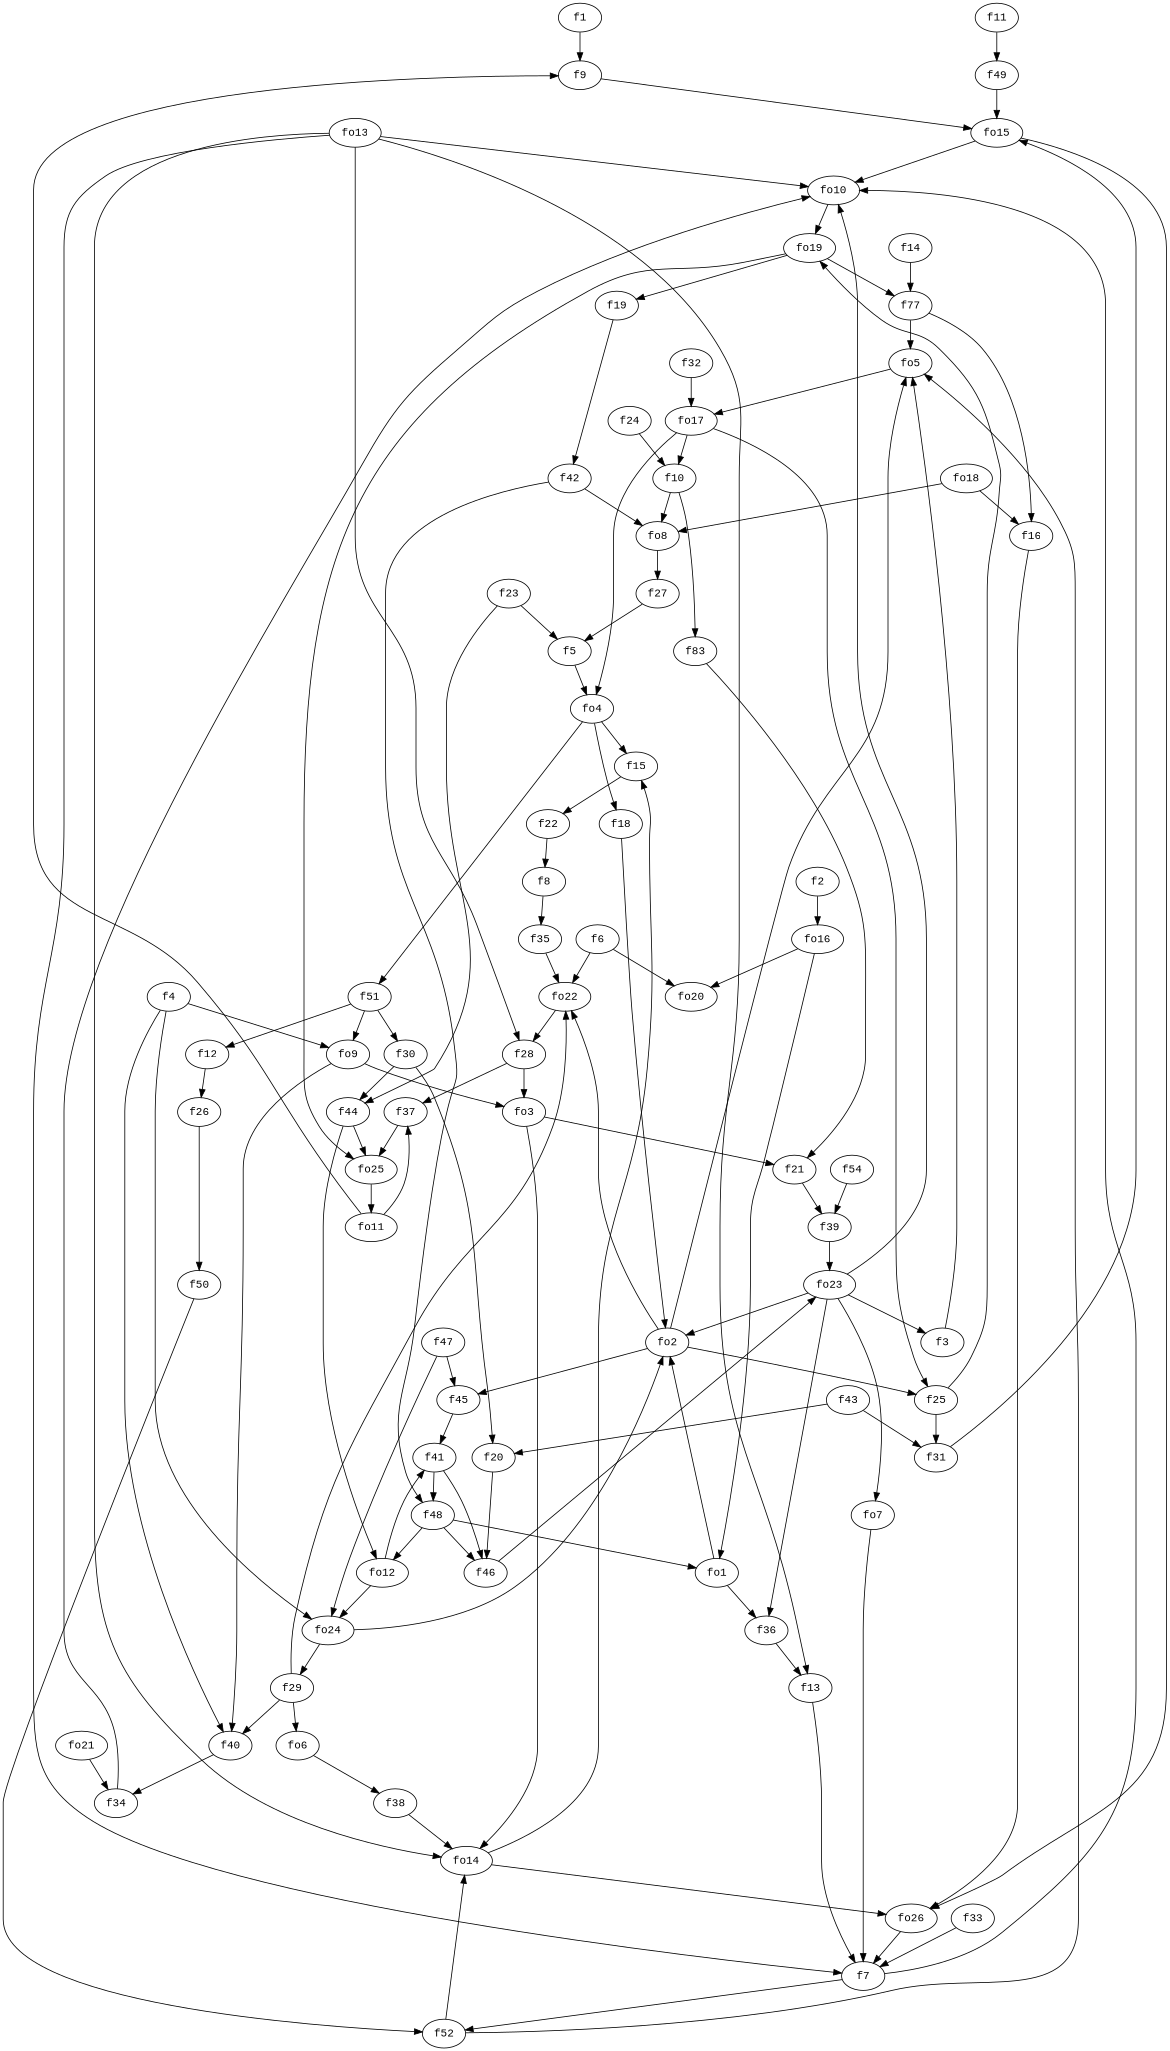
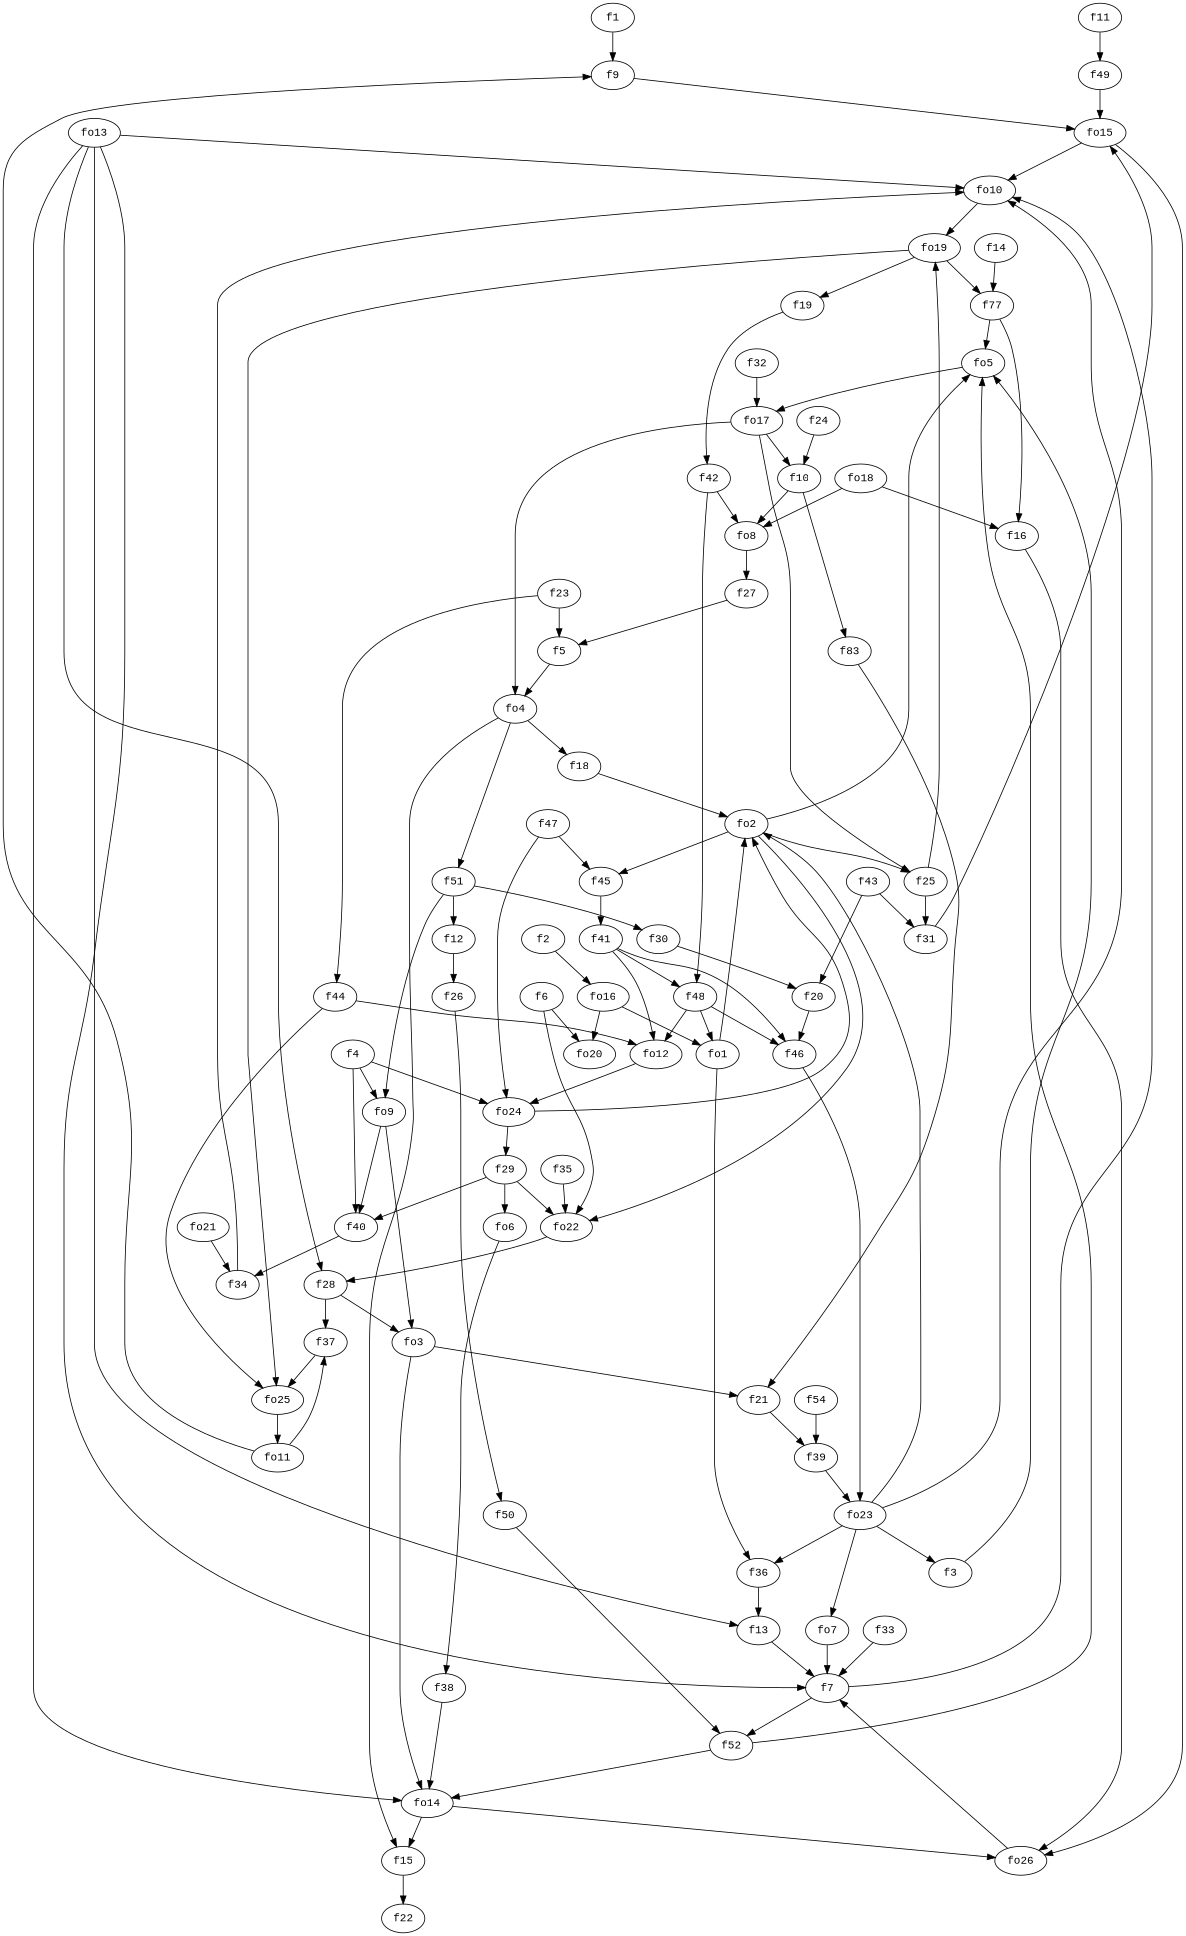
(544, 882) -> none
(380, 1080) -> none
(398, 1516) -> (639, 988)
